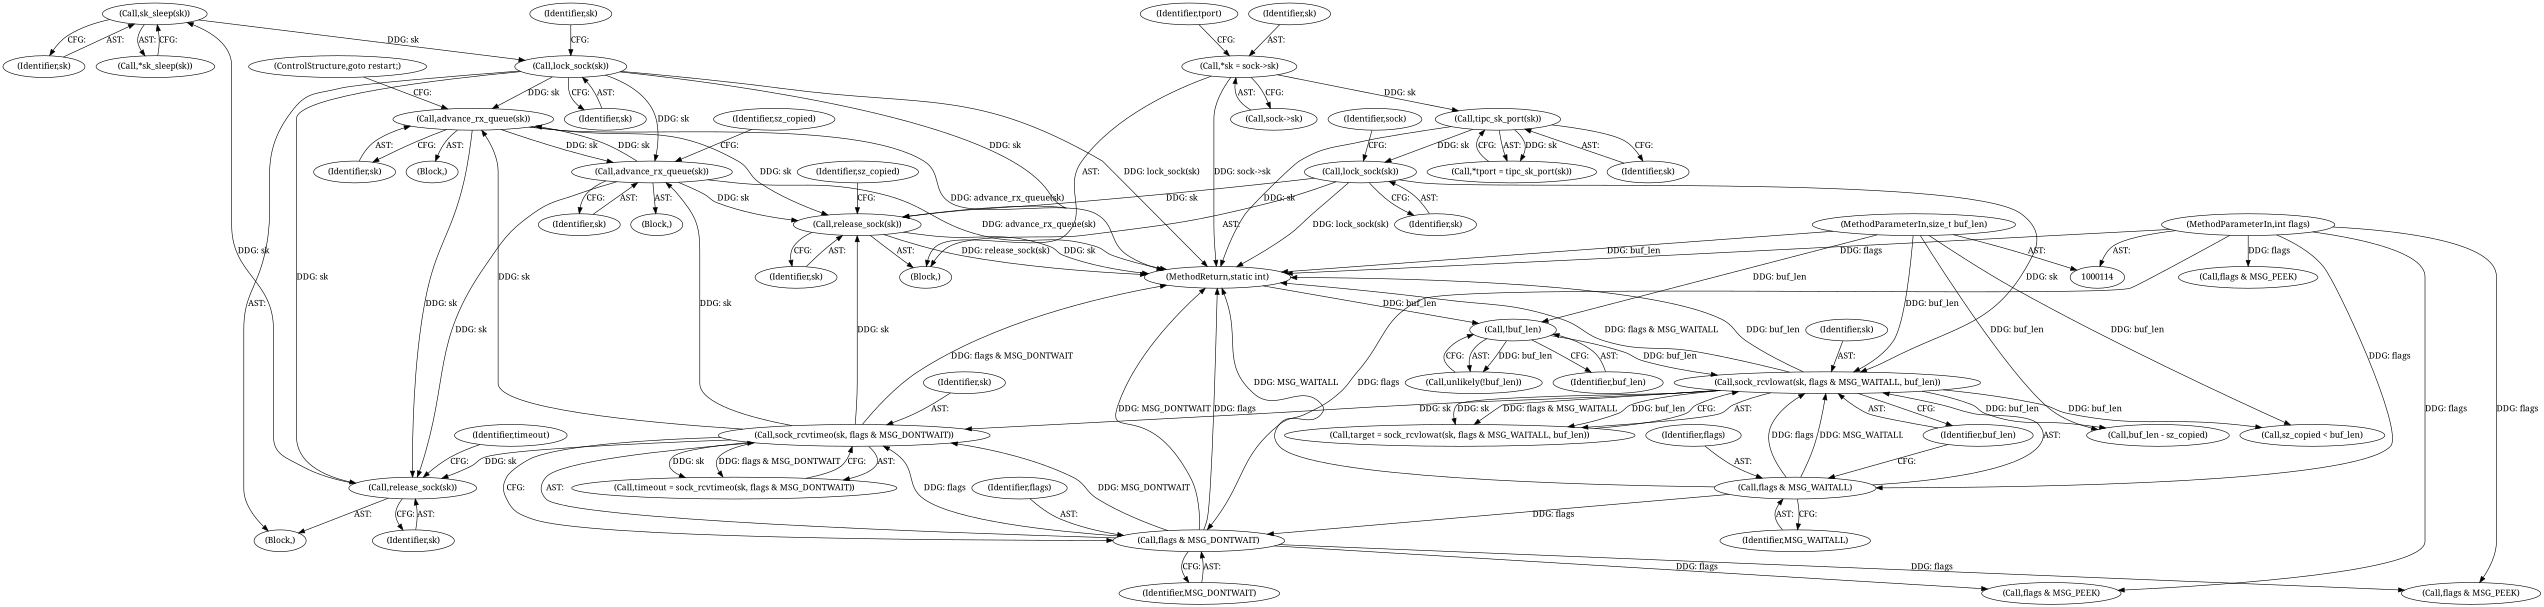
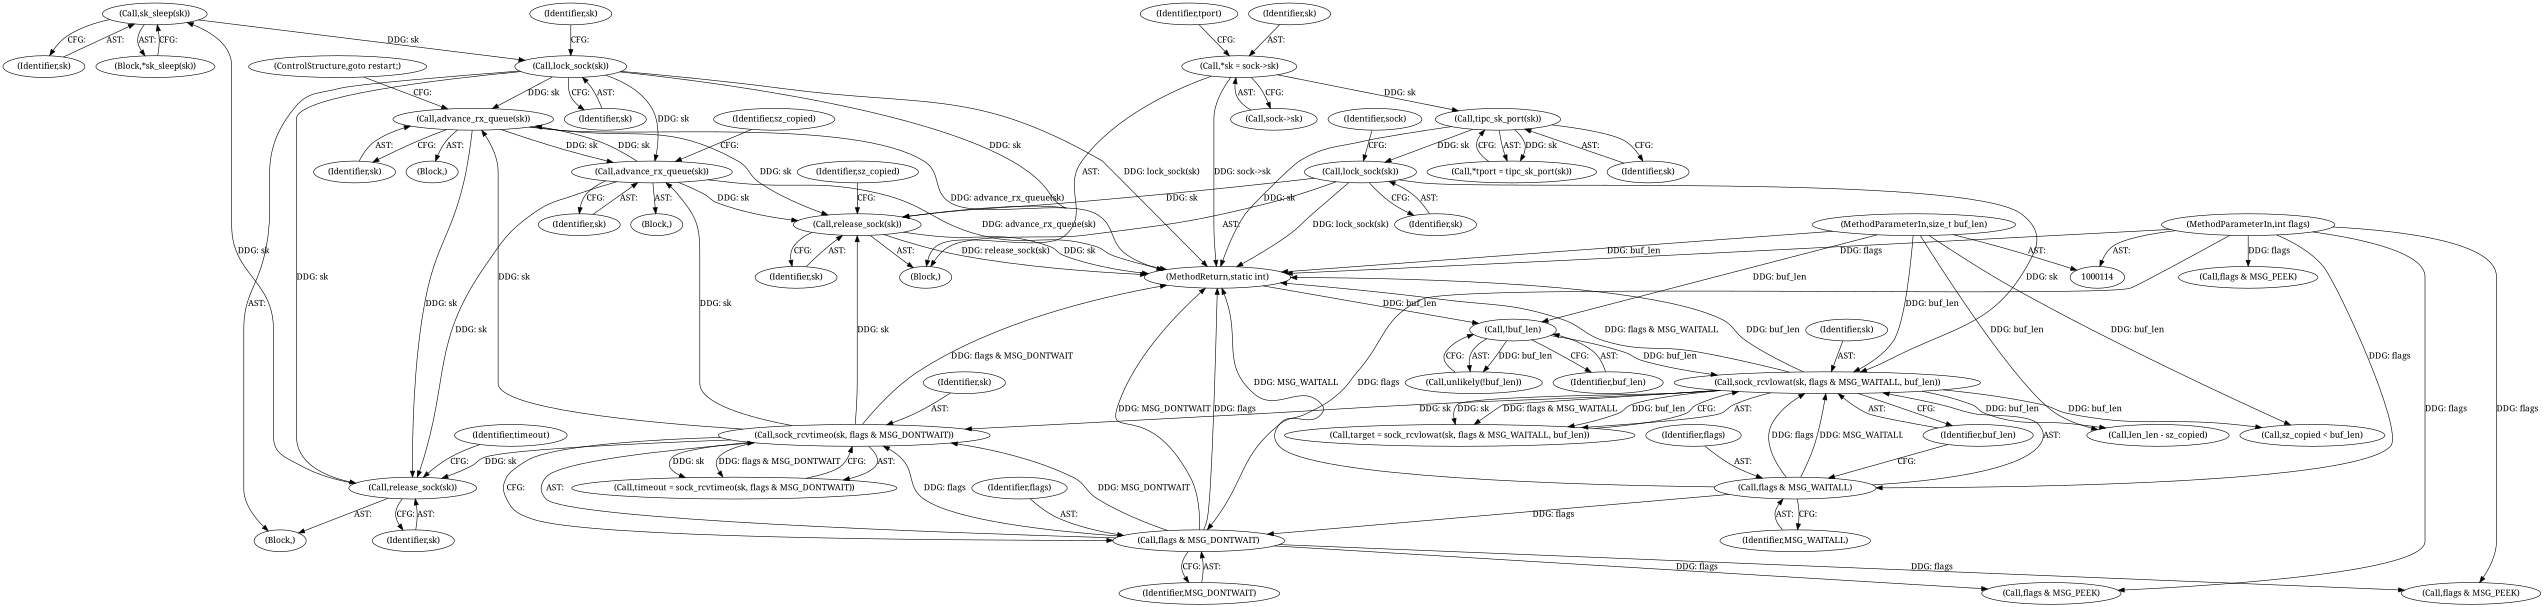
(155, 67) -> (155, 67)
(2158, 435) -> (2158, 435)
